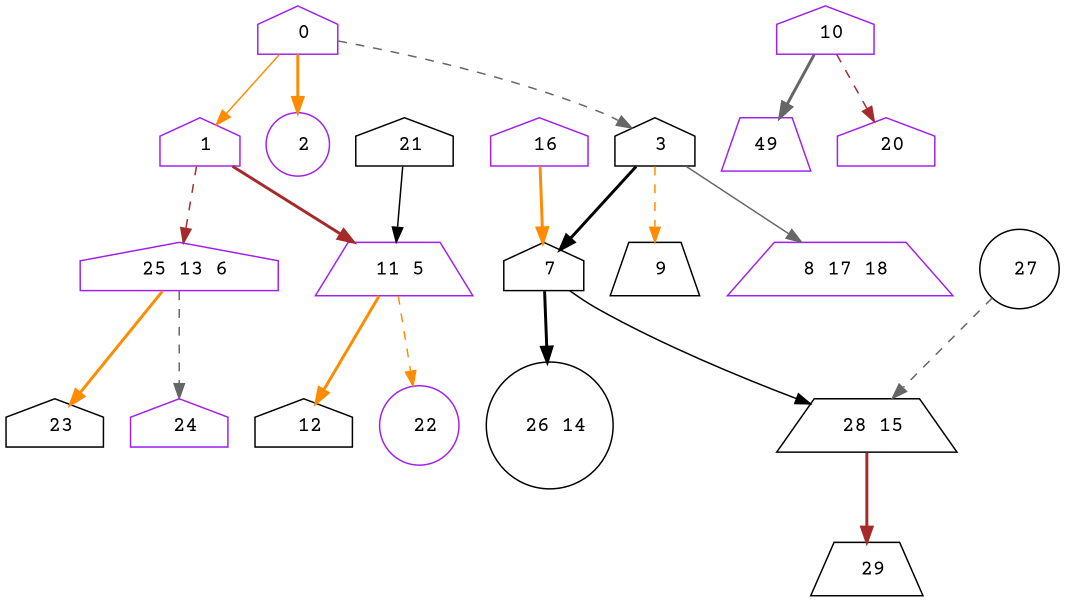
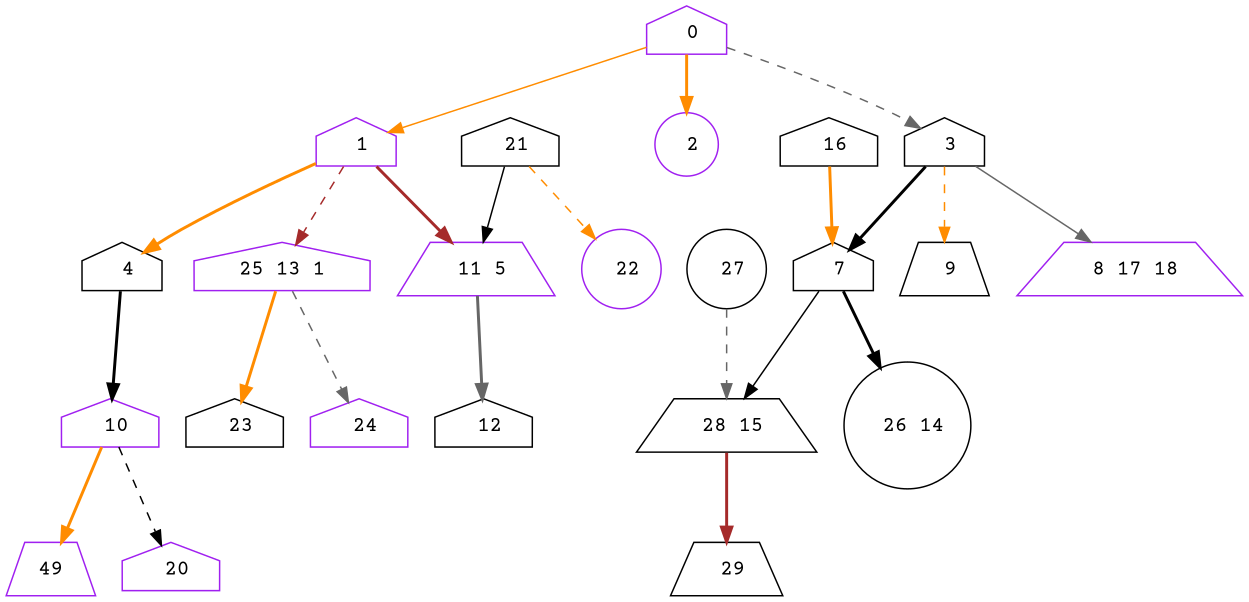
(801, 79) -> (85, 488)
(852, 82) -> (137, 489)
(539, 144) -> (829, 144)
none -> (122, 269)
(179, 269) -> (282, 269)
(404, 333) -> (557, 197)
(351, 343) -> (480, 340)
